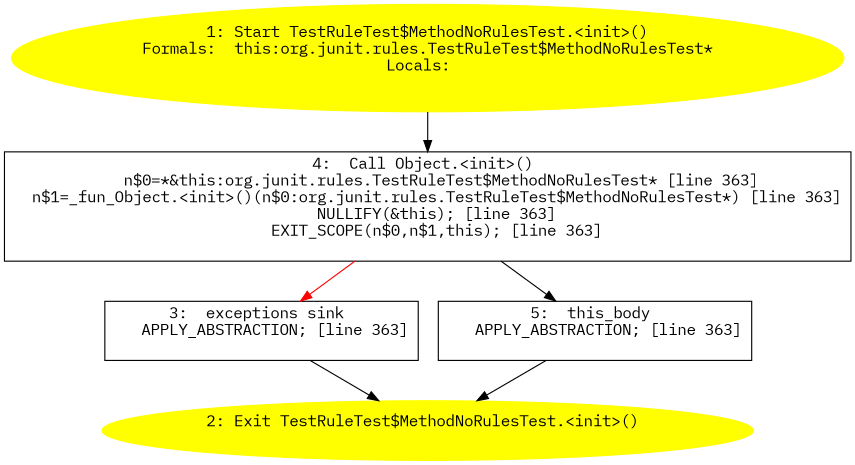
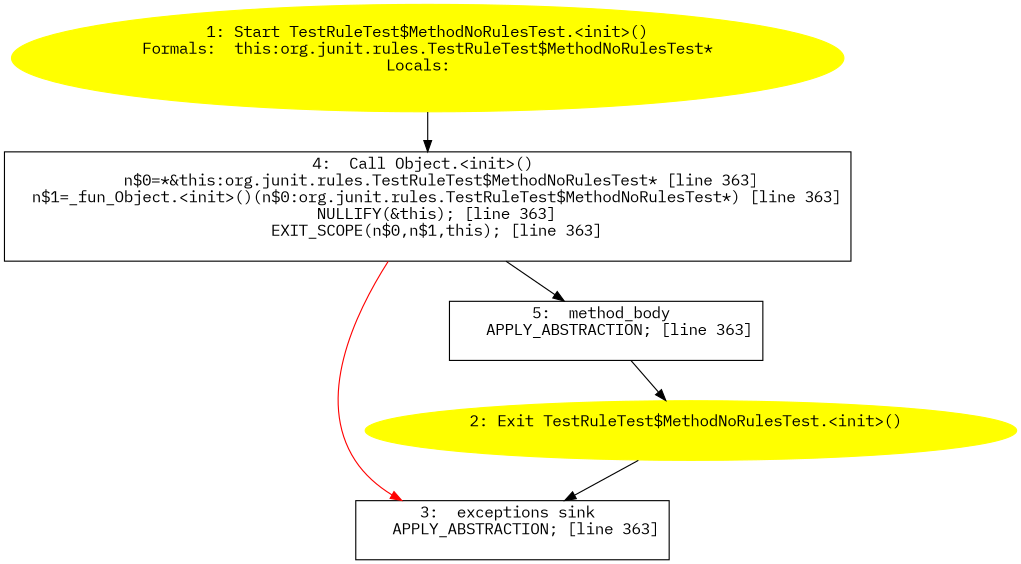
(595, 331) -> (606, 331)
(340, 378) -> (607, 478)
